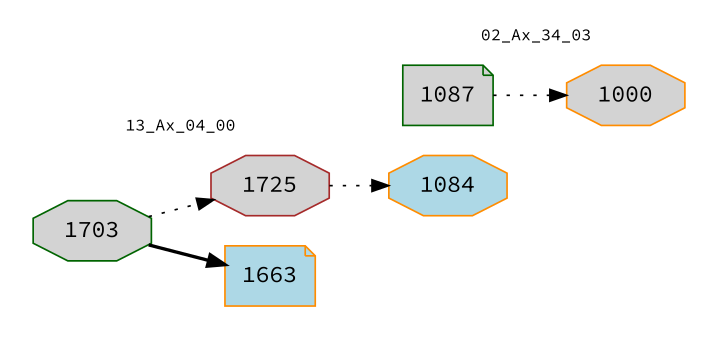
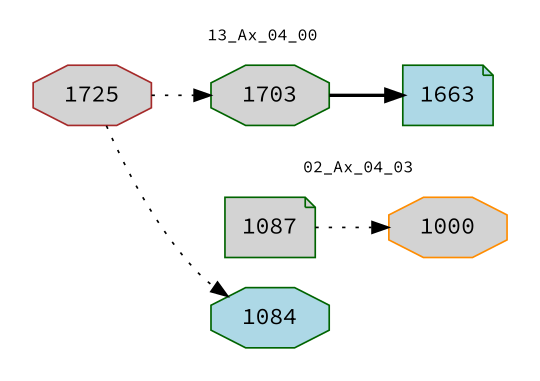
(537, 36) -> (359, 168)
(448, 186) -> (270, 318)
(173, 210) -> (173, 95)
(270, 276) -> (448, 95)
